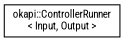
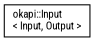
(62, 21) -> (47, 21)
